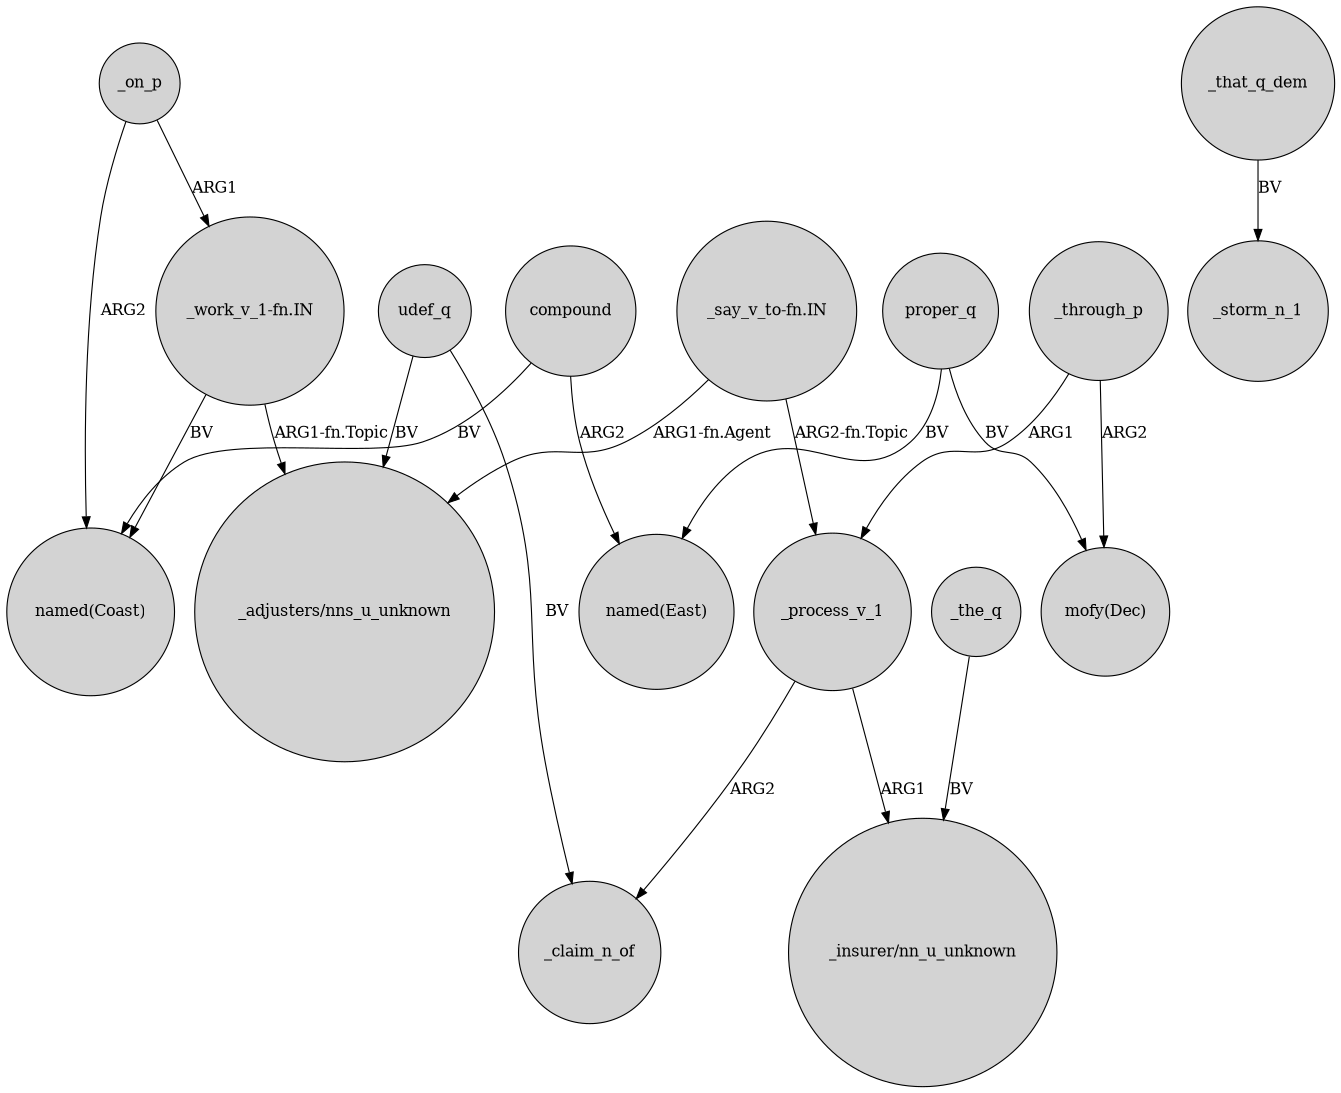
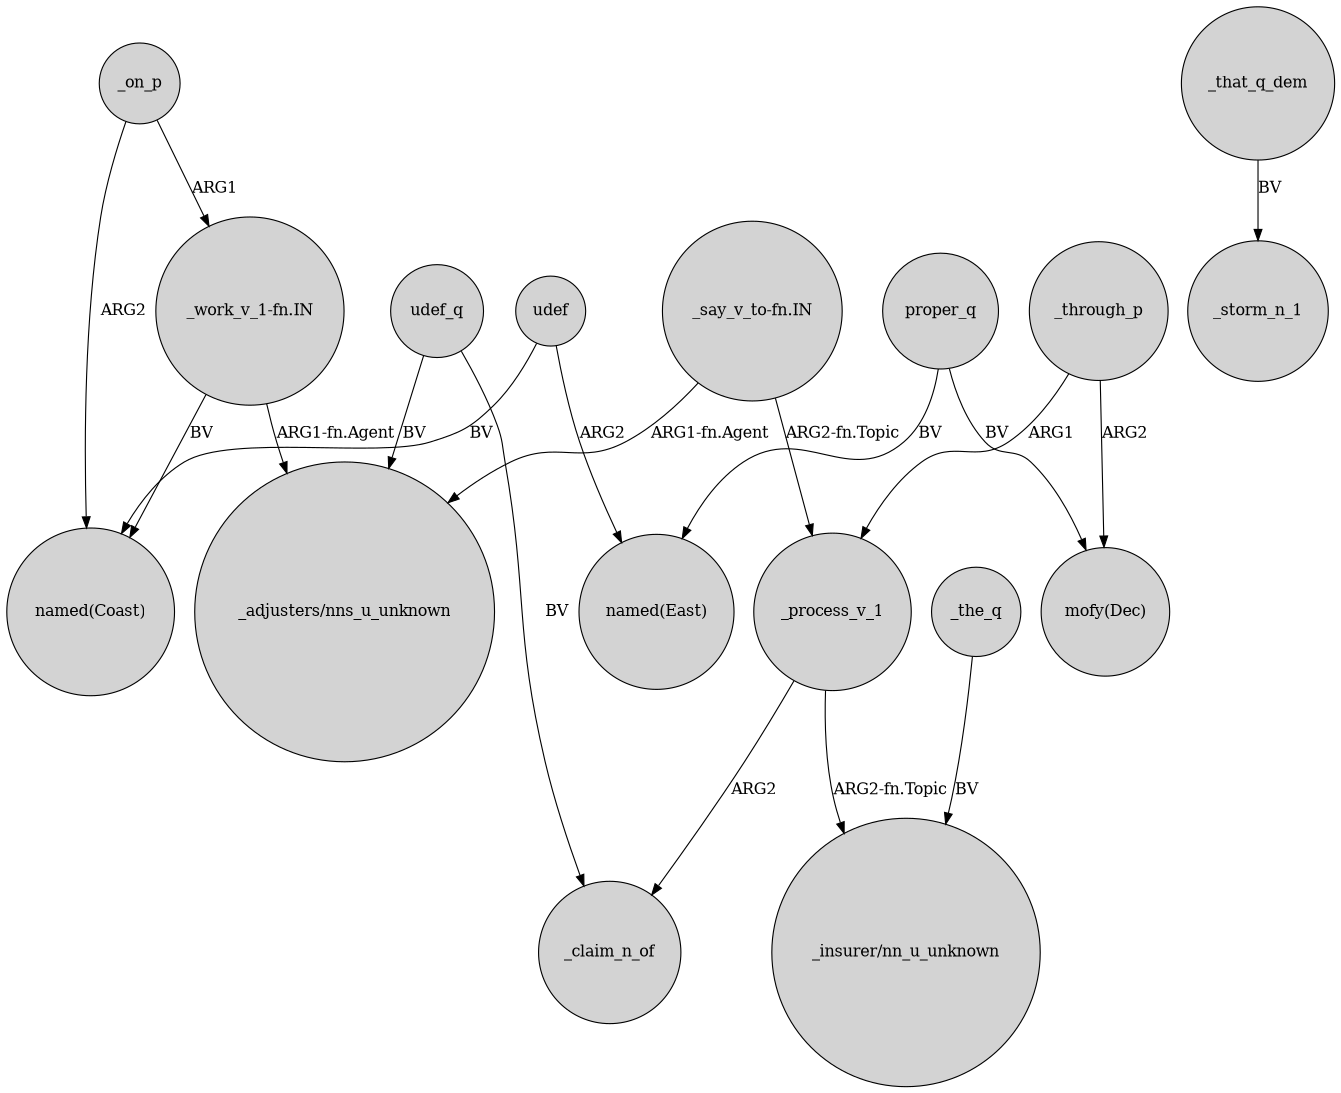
(571, 311) -> (551, 311)
(331, 434) -> (336, 434)
(903, 790) -> (890, 790)
